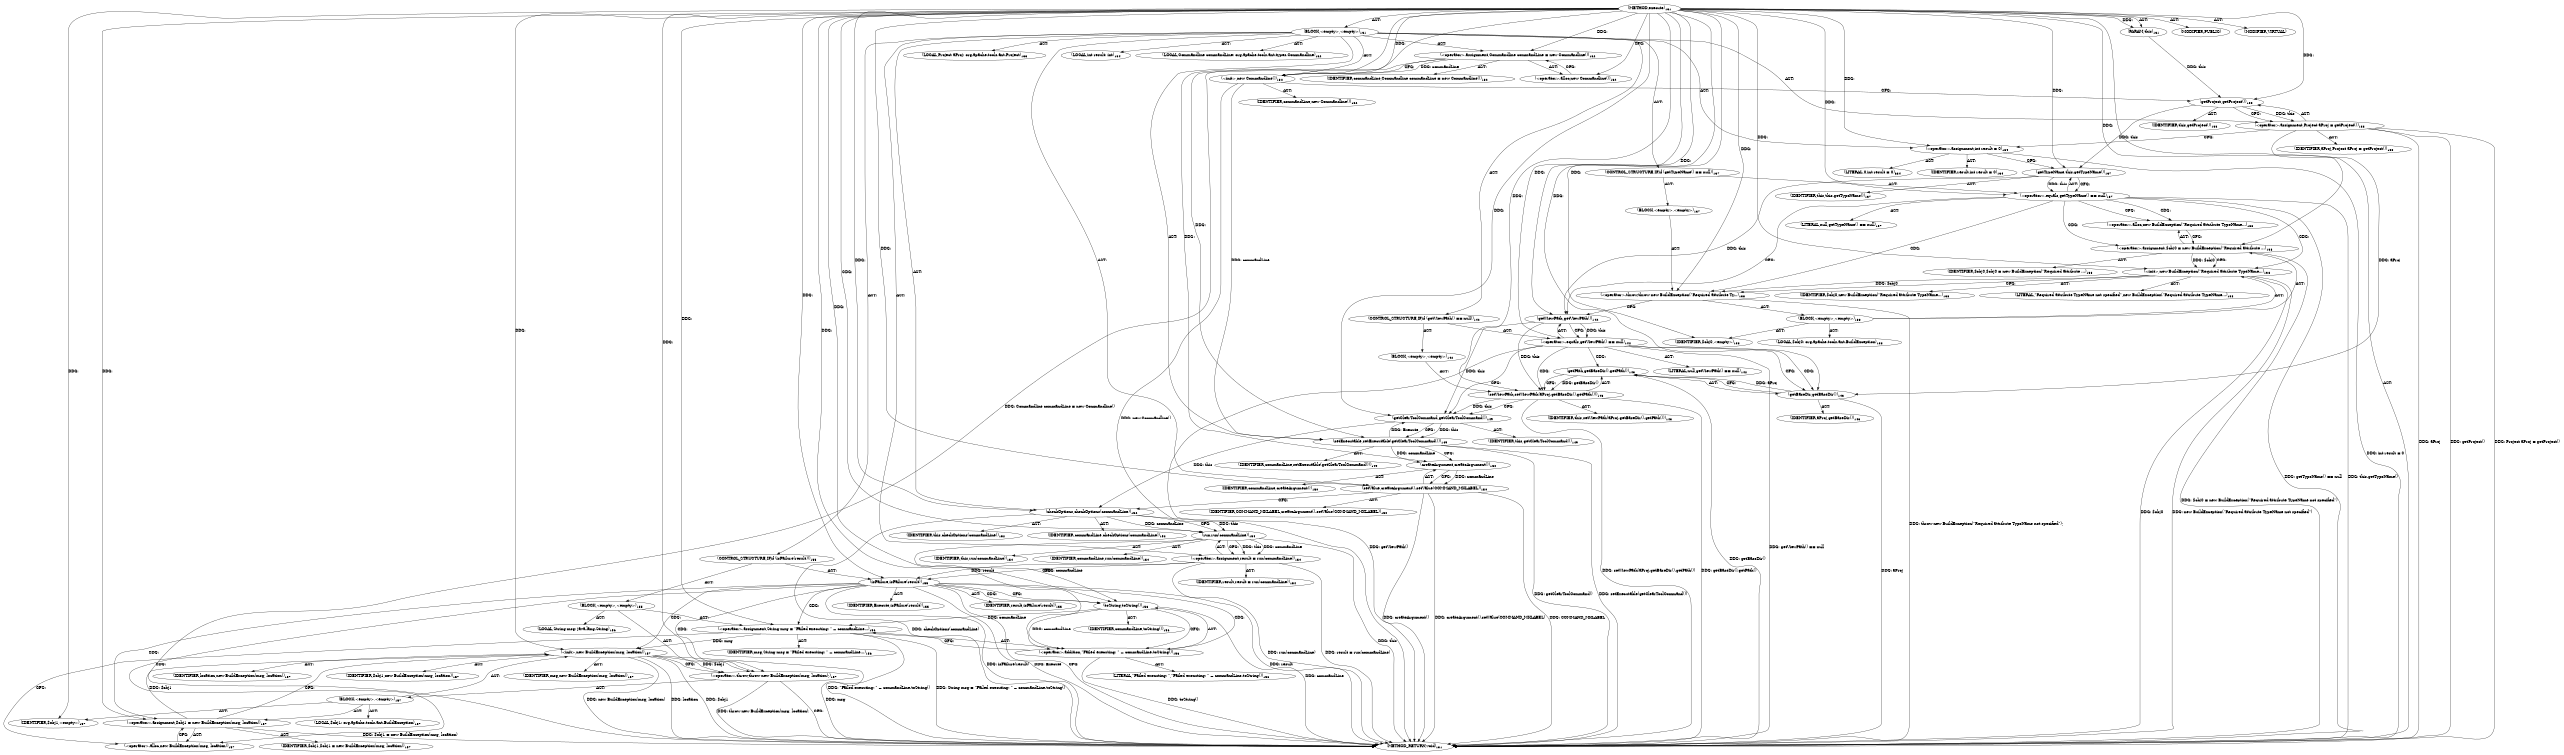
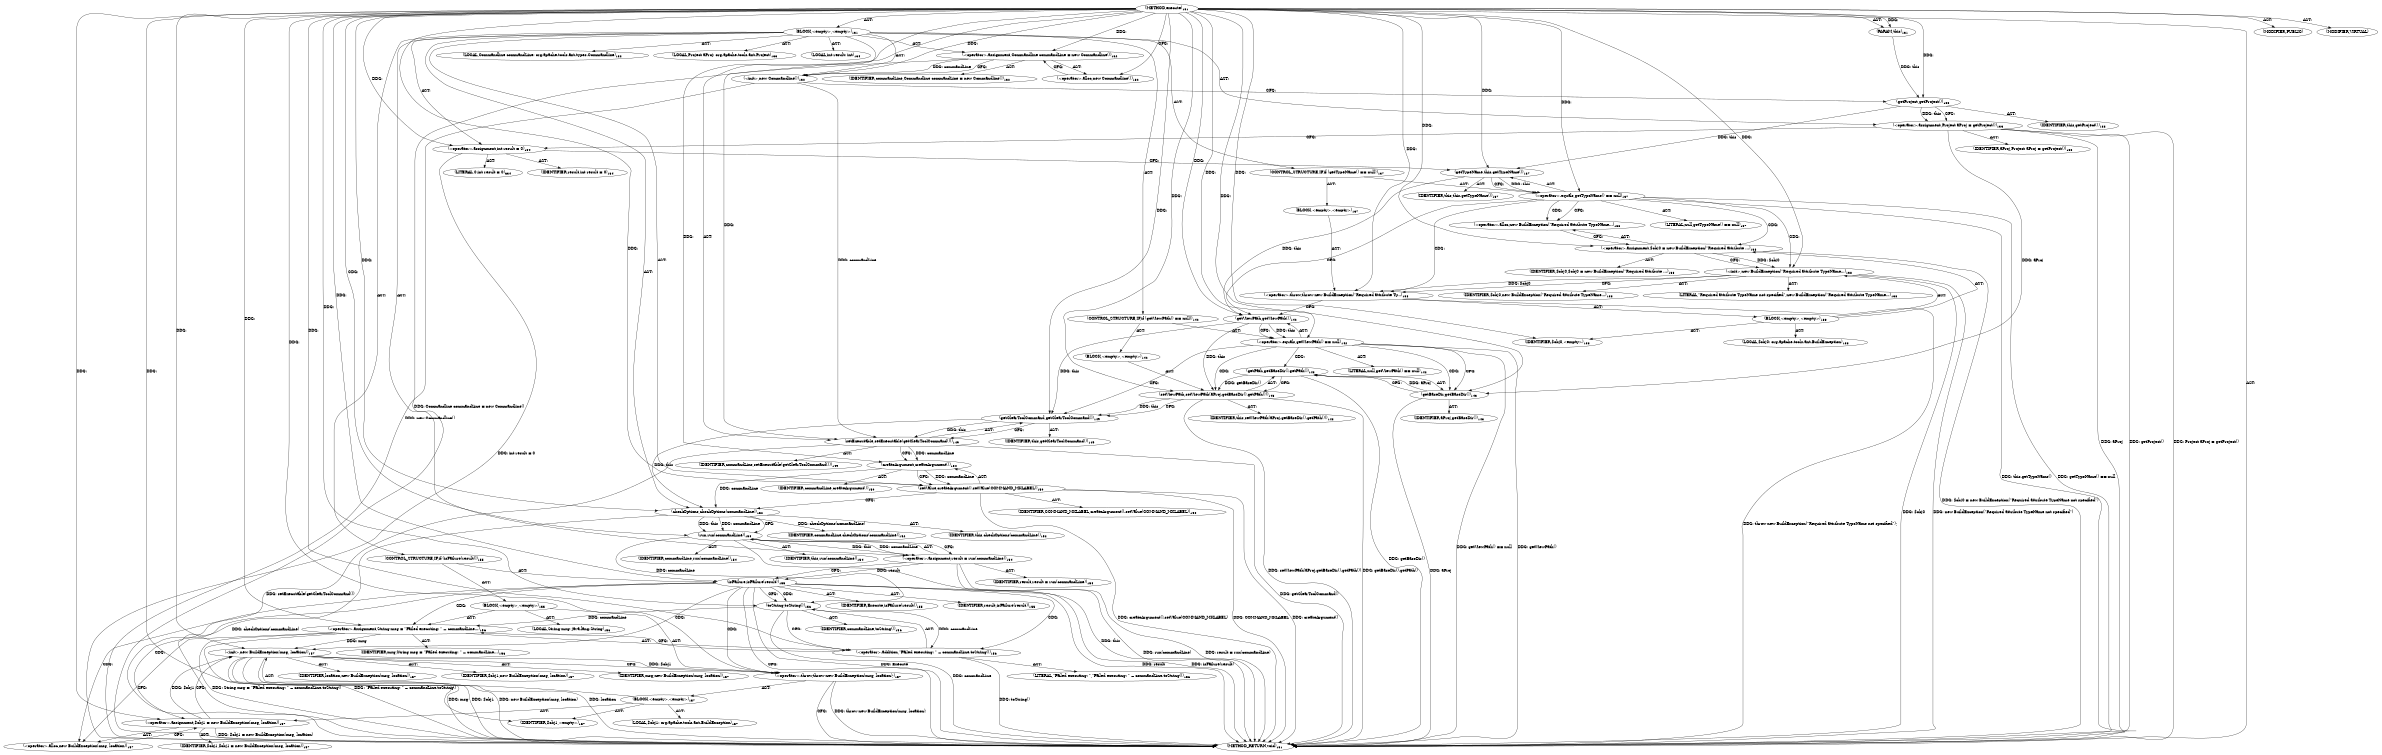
(1307, 102) -> none
(2285, 109) -> none
(1405, 430) -> (990, 430)
none -> (794, 476)
(1105, 524) -> (832, 524)
